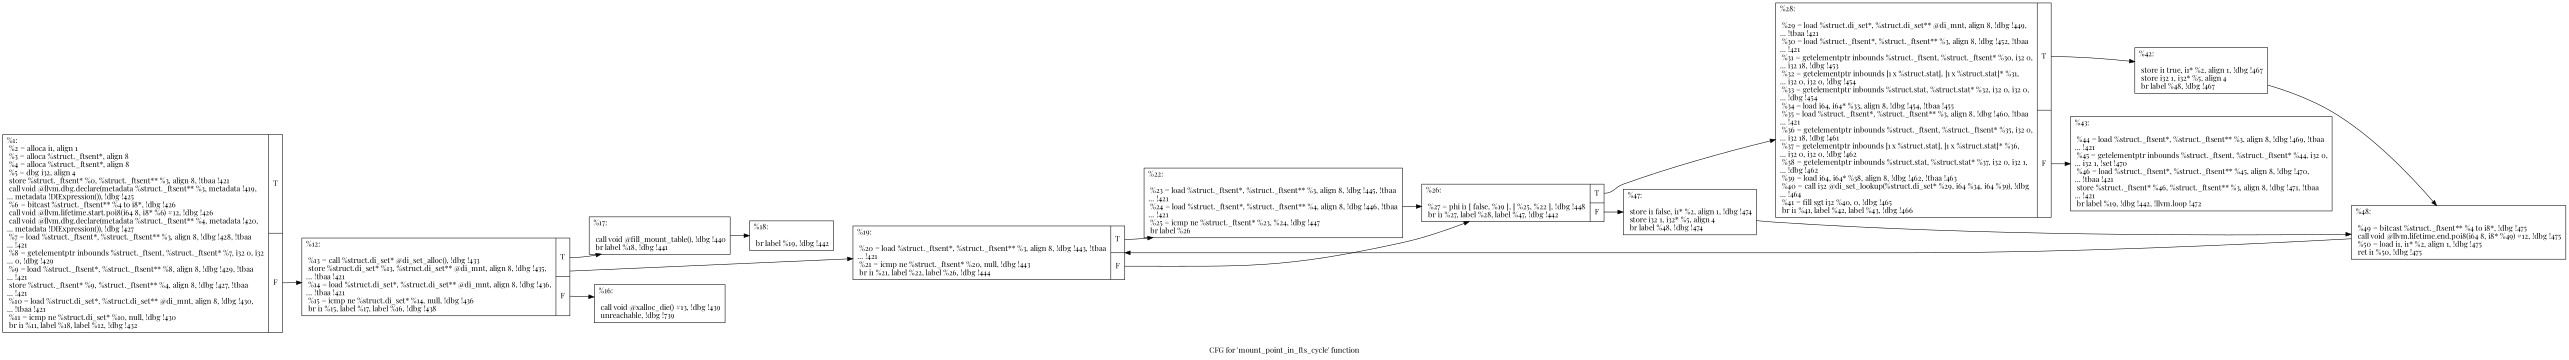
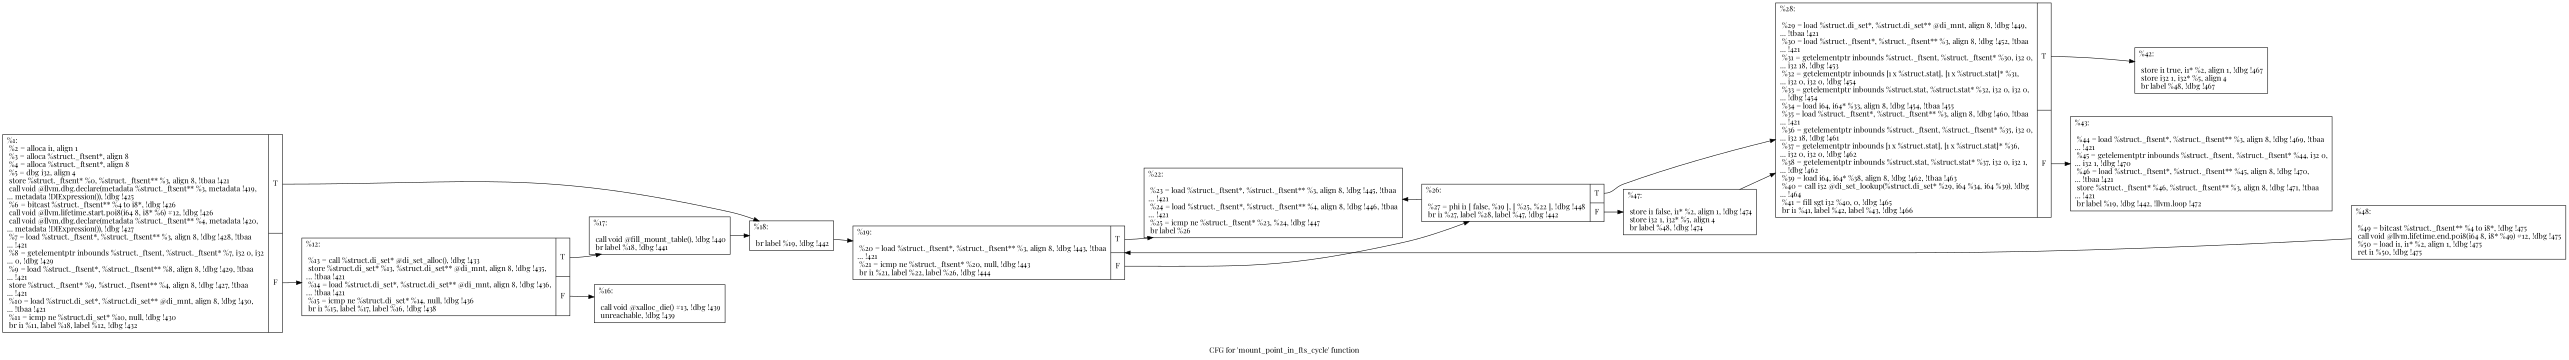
(2359, 130) -> none
(2101, 164) -> (2103, 164)
none -> (520, 183)
(1409, 207) -> (1415, 199)
(2051, 233) -> (1755, 182)
(709, 265) -> (841, 240)
(637, 316) -> (637, 316)
